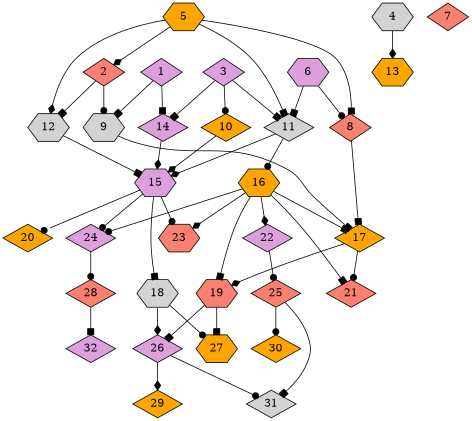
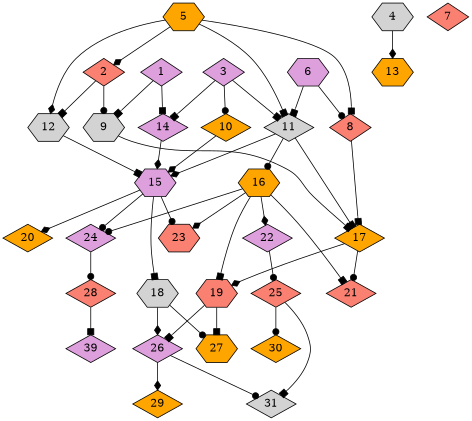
(95, 209) -> (95, 209)
(307, 209) -> (322, 179)
(91, 349) -> (91, 349)
